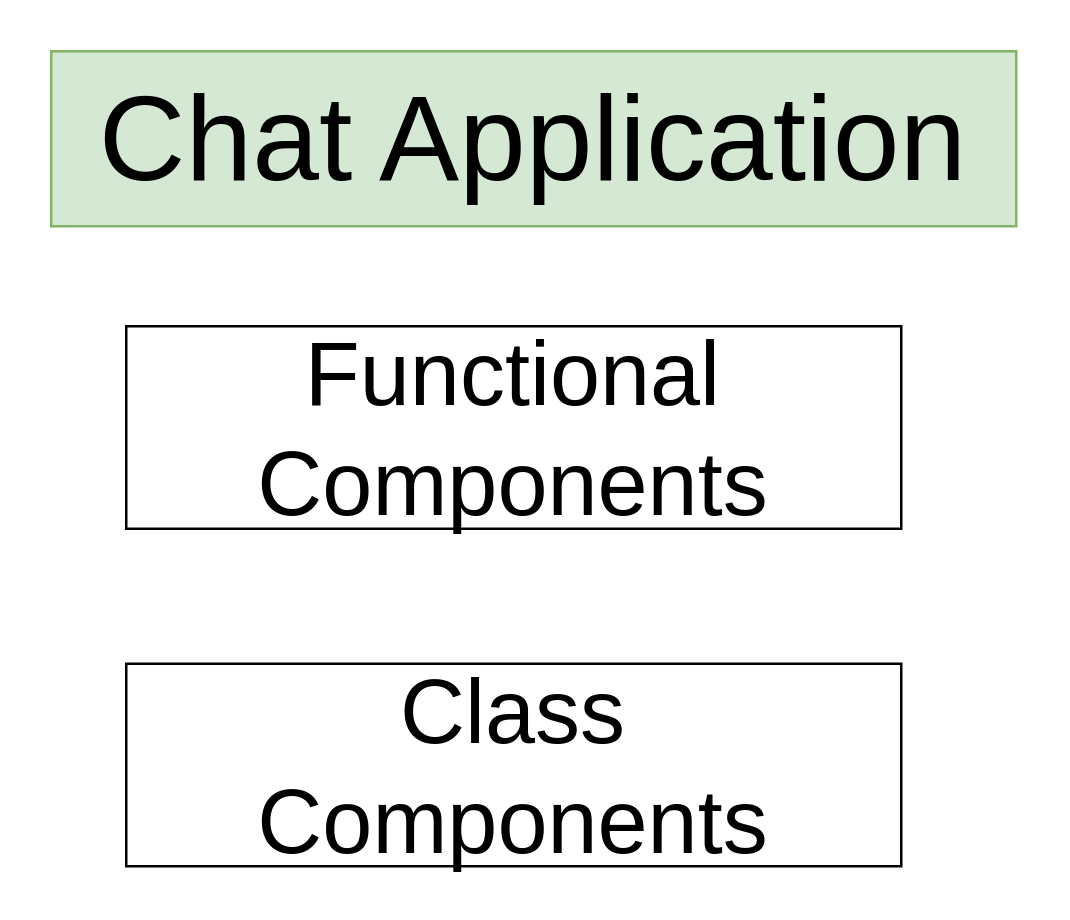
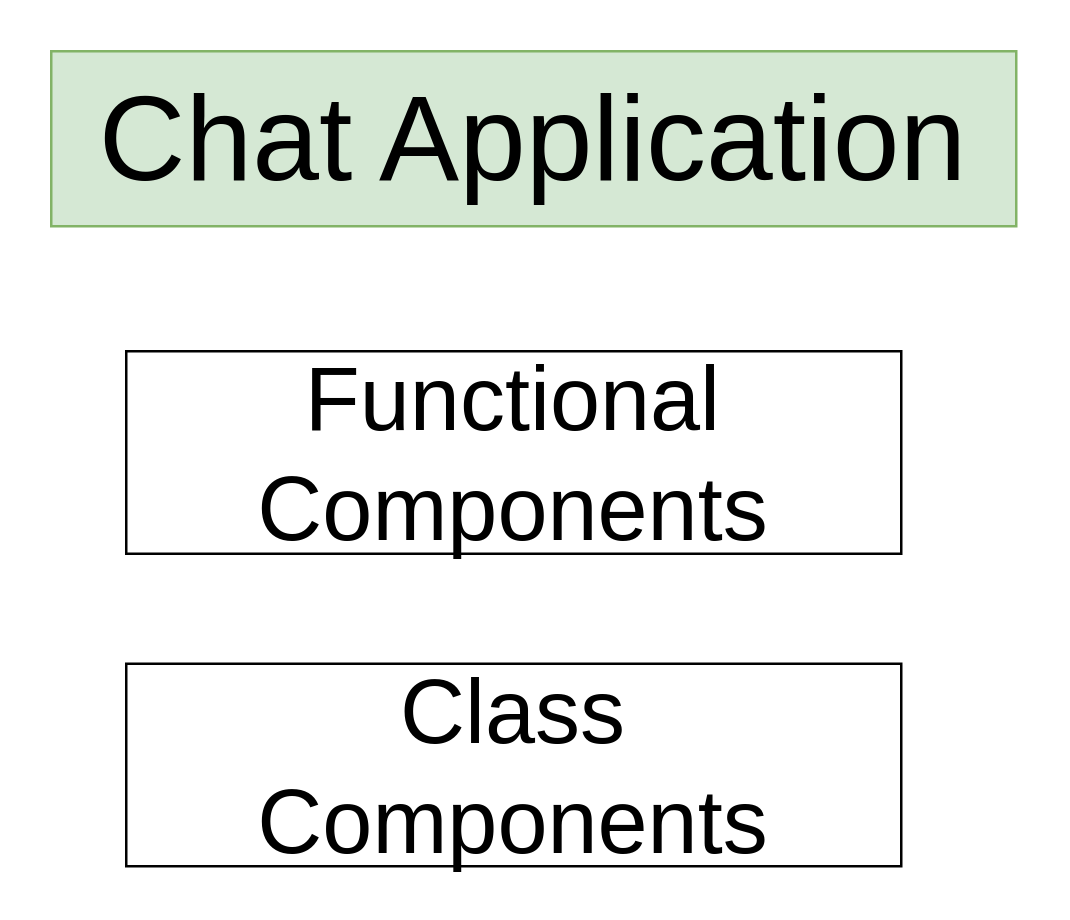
(514, 428) -> (514, 453)
